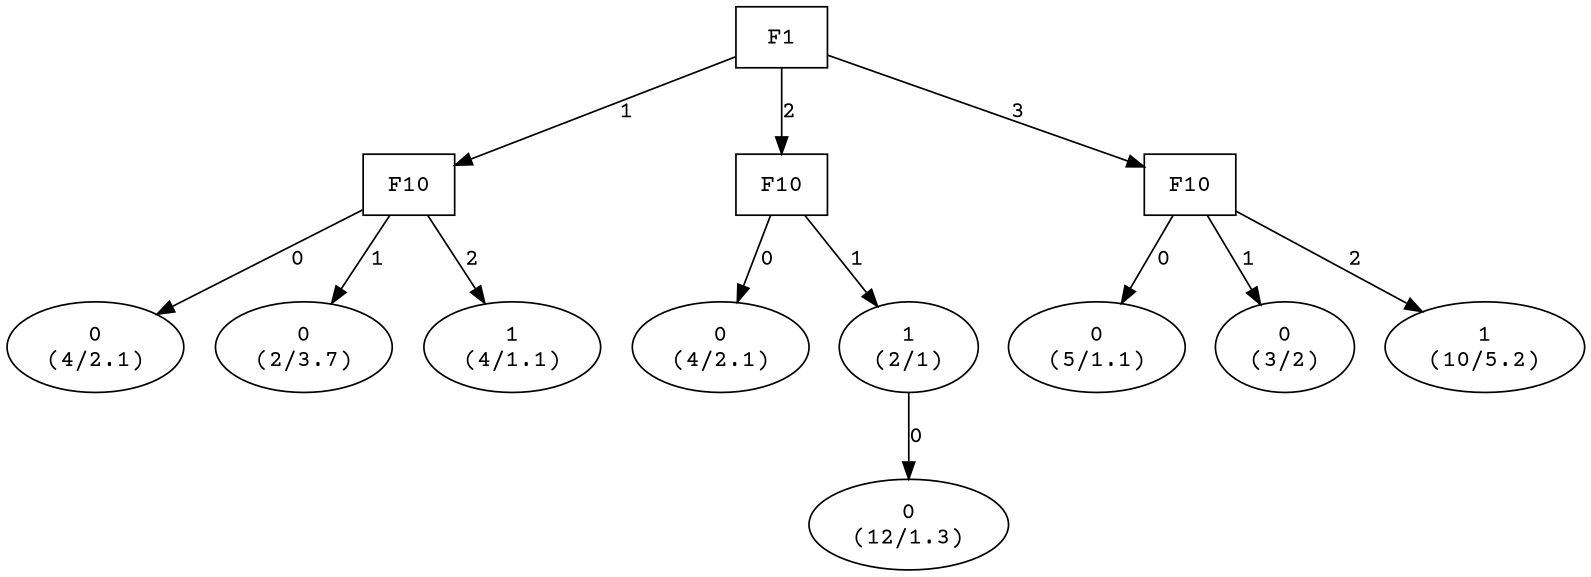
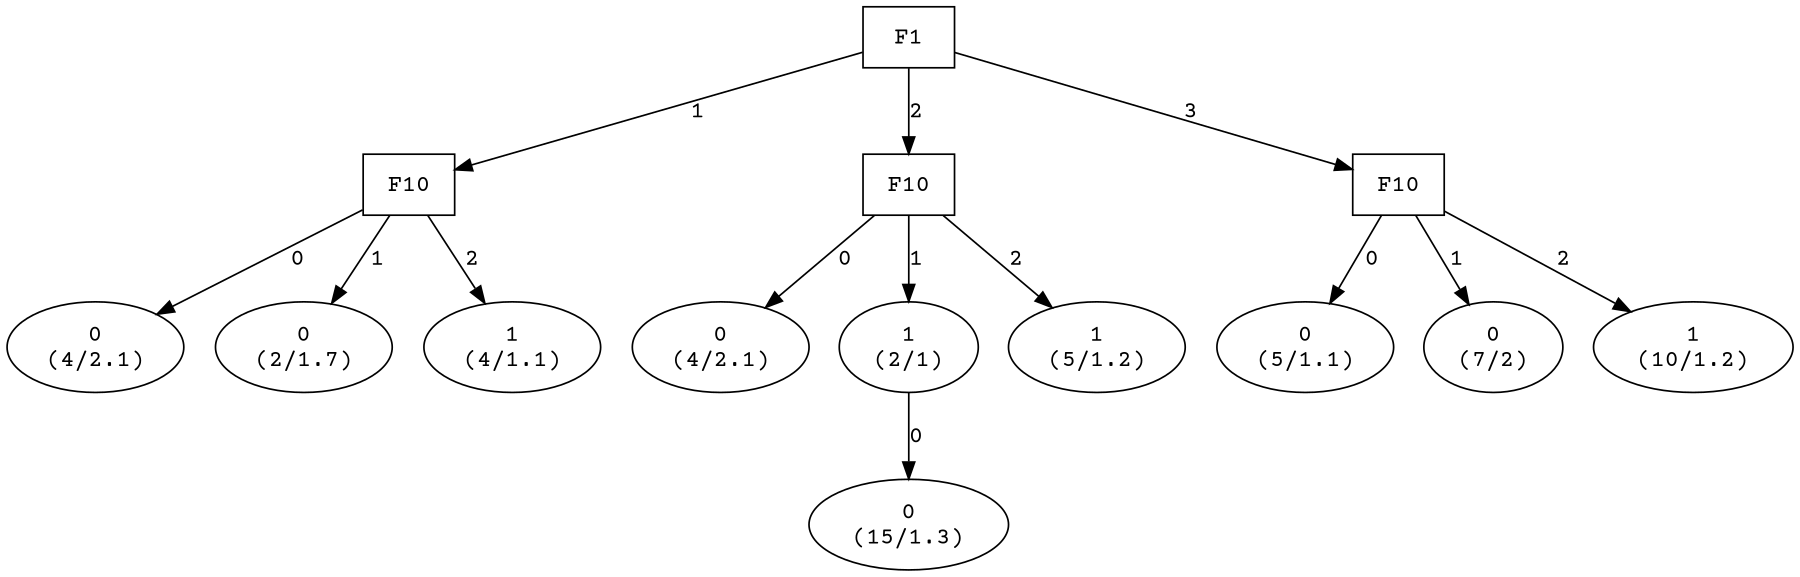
(304, 347) -> (304, 347)
none -> (1097, 347)
(1285, 347) -> (1493, 347)
(1485, 347) -> (1693, 347)
(909, 525) -> (909, 525)
